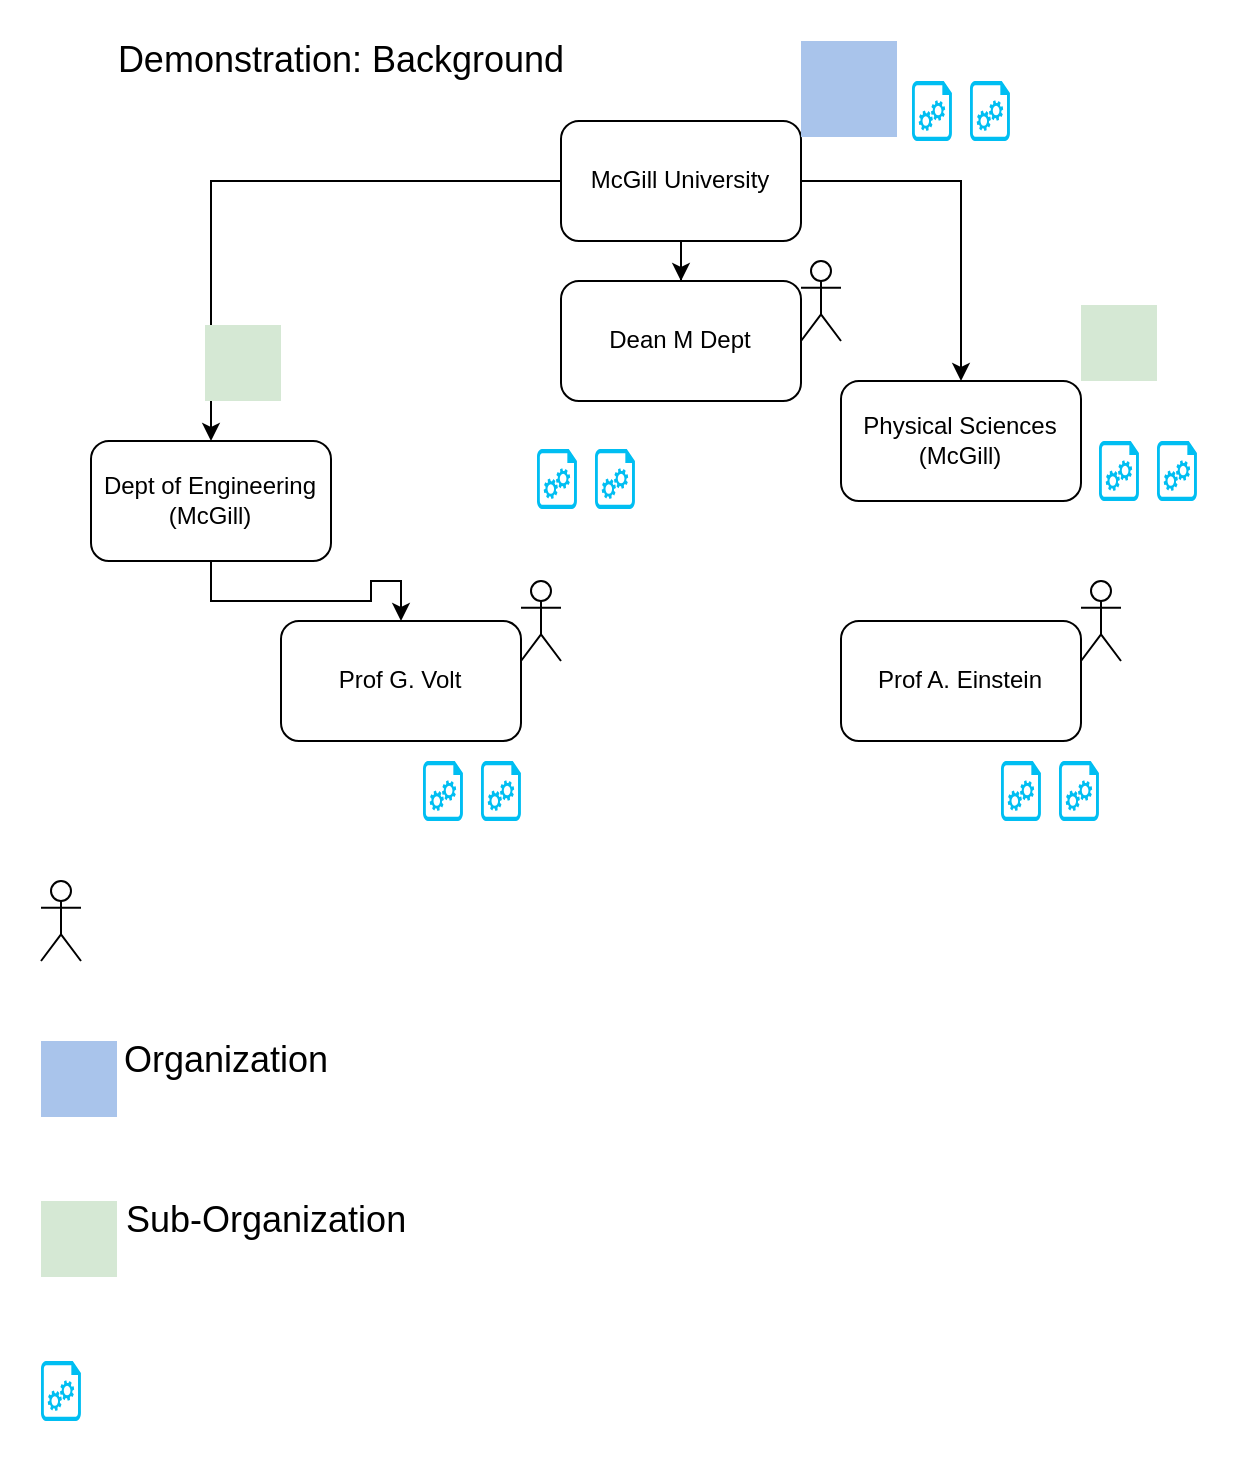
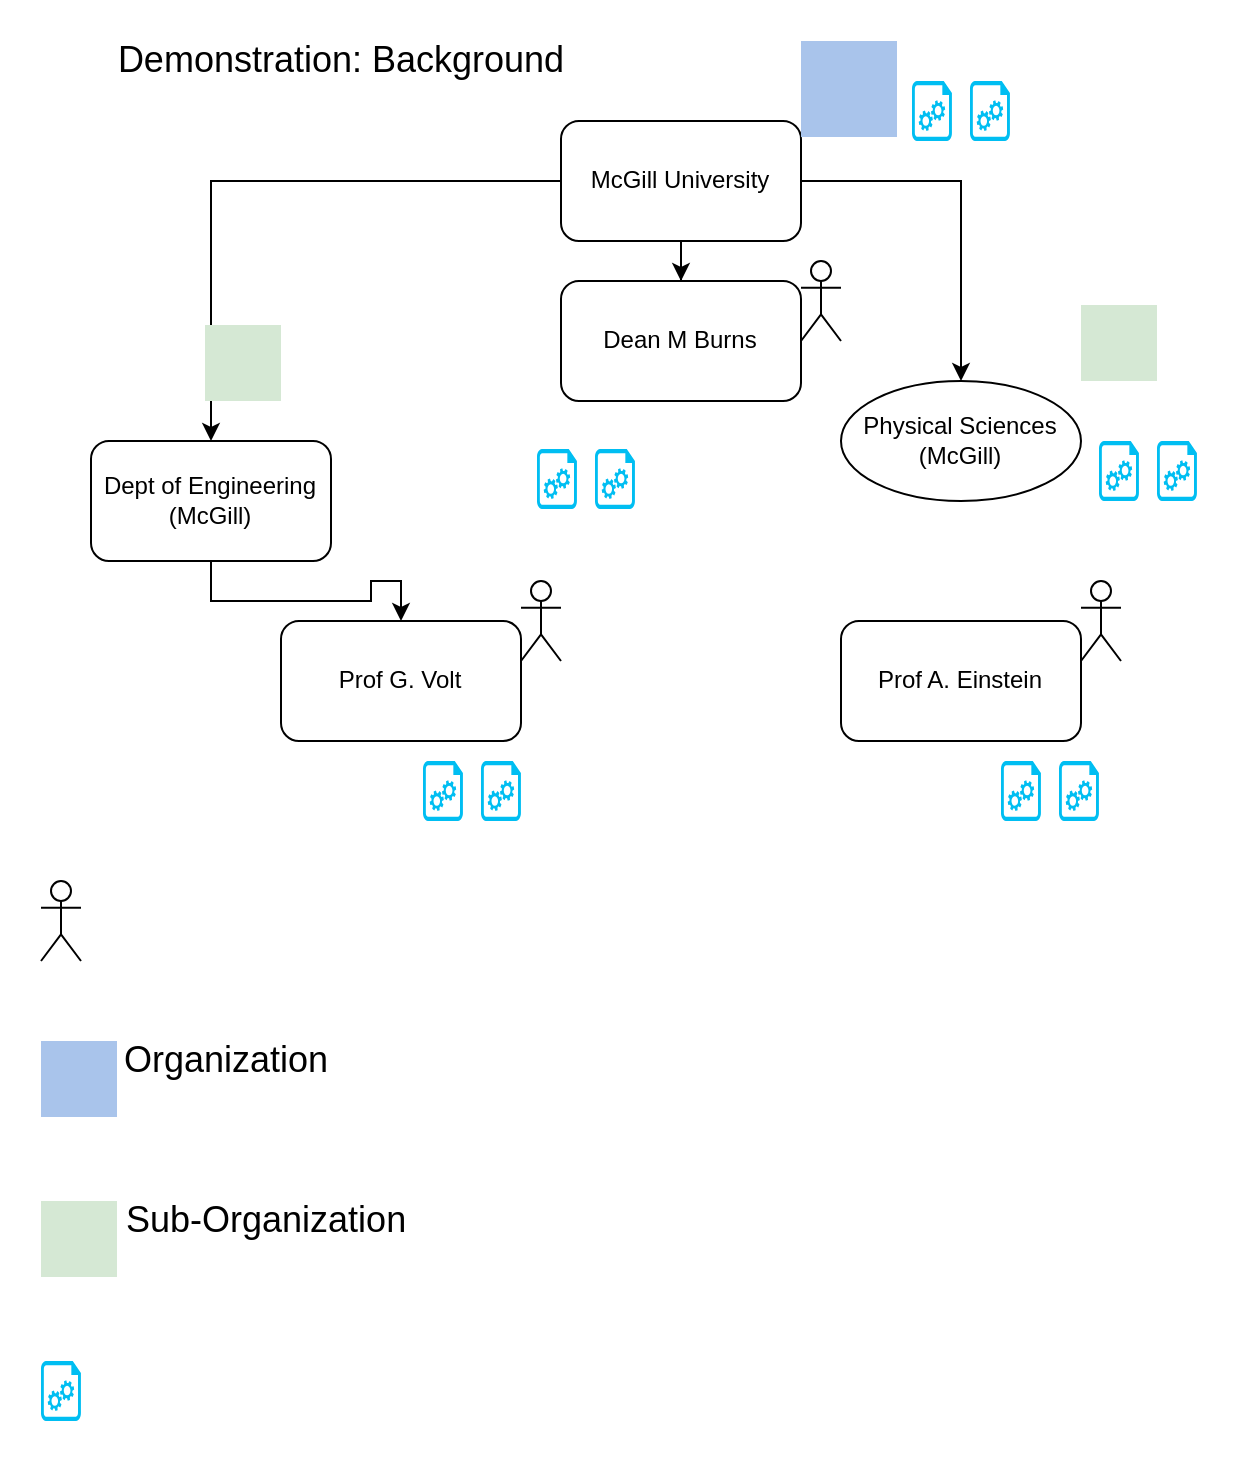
(681, 341) -> (681, 341)
(961, 441) -> (961, 441)
